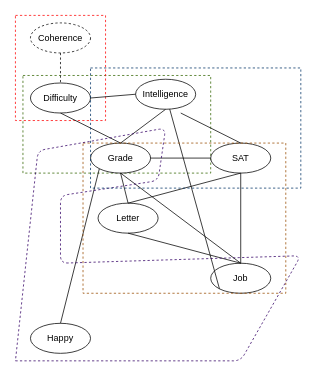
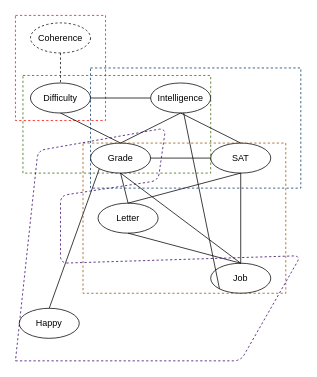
(165, 94) -> (180, 98)
(60, 338) -> (49, 323)
